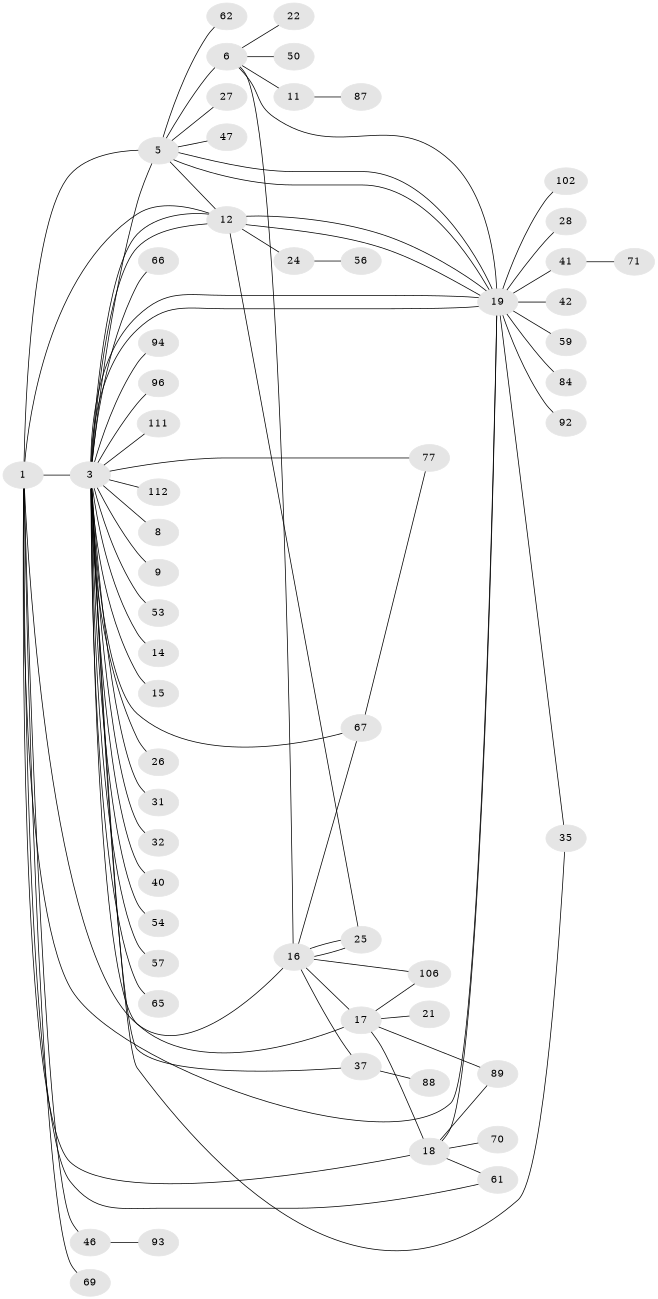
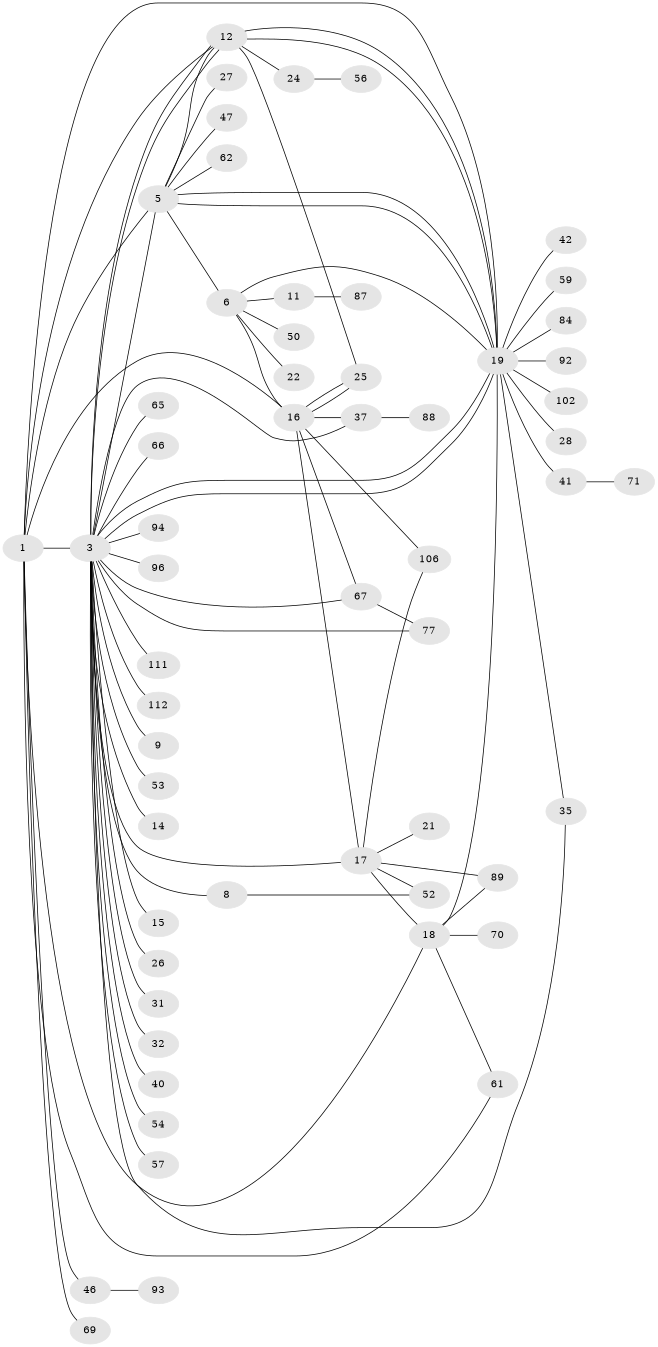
none -> (429, 895)
